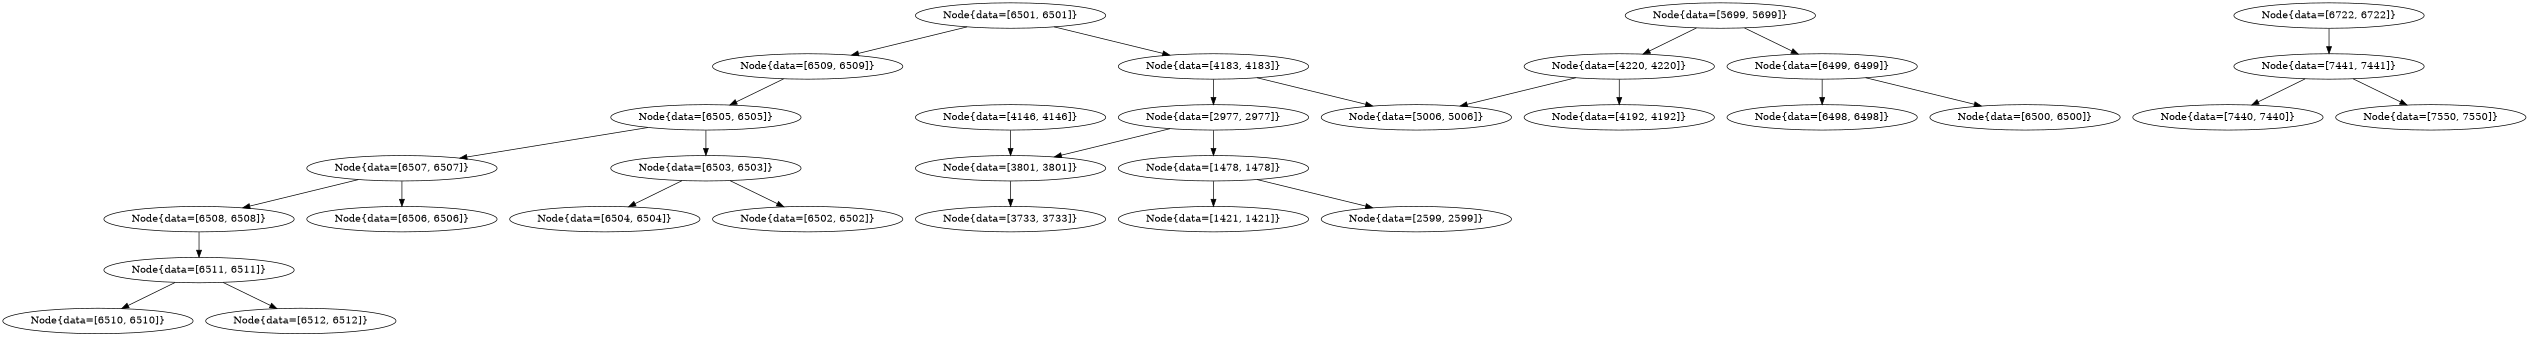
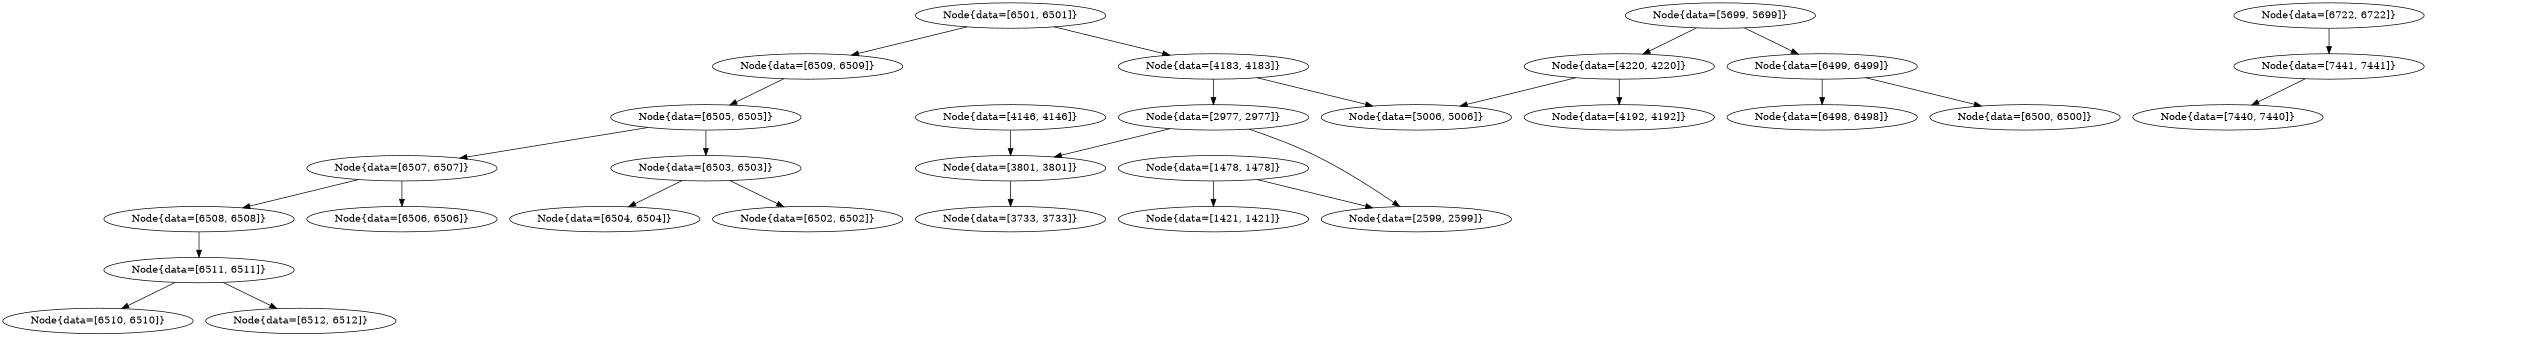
(2431, 117) -> none
(1213, 139) -> (1324, 160)
